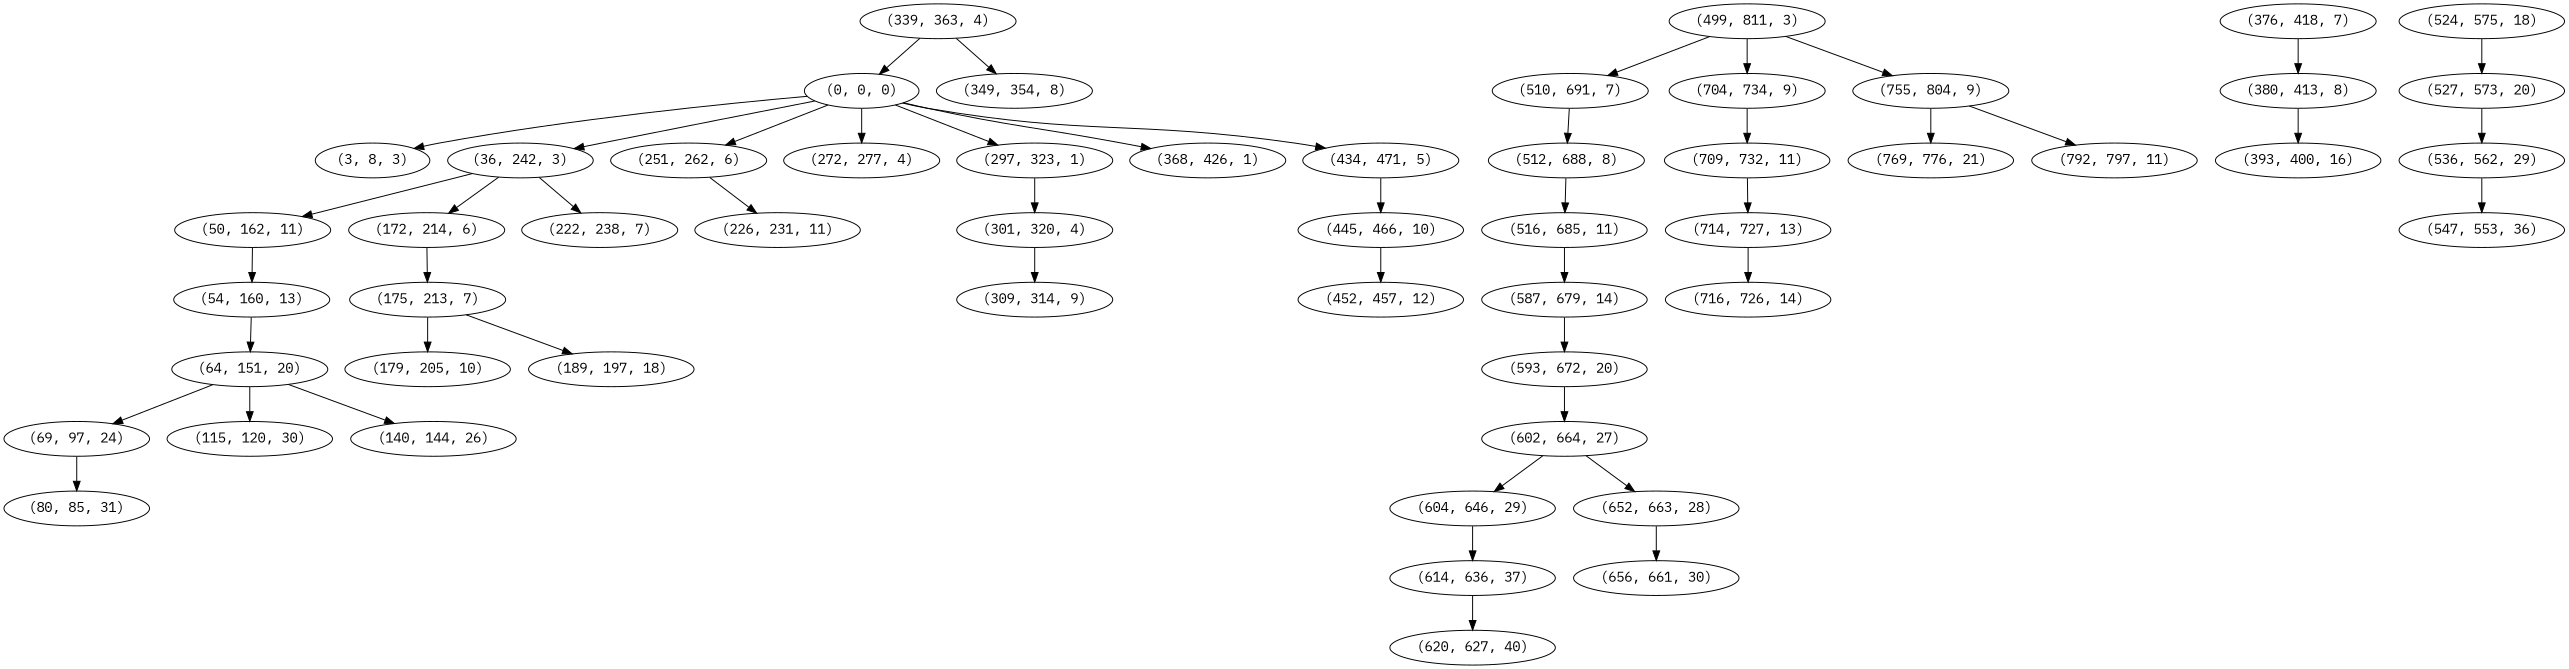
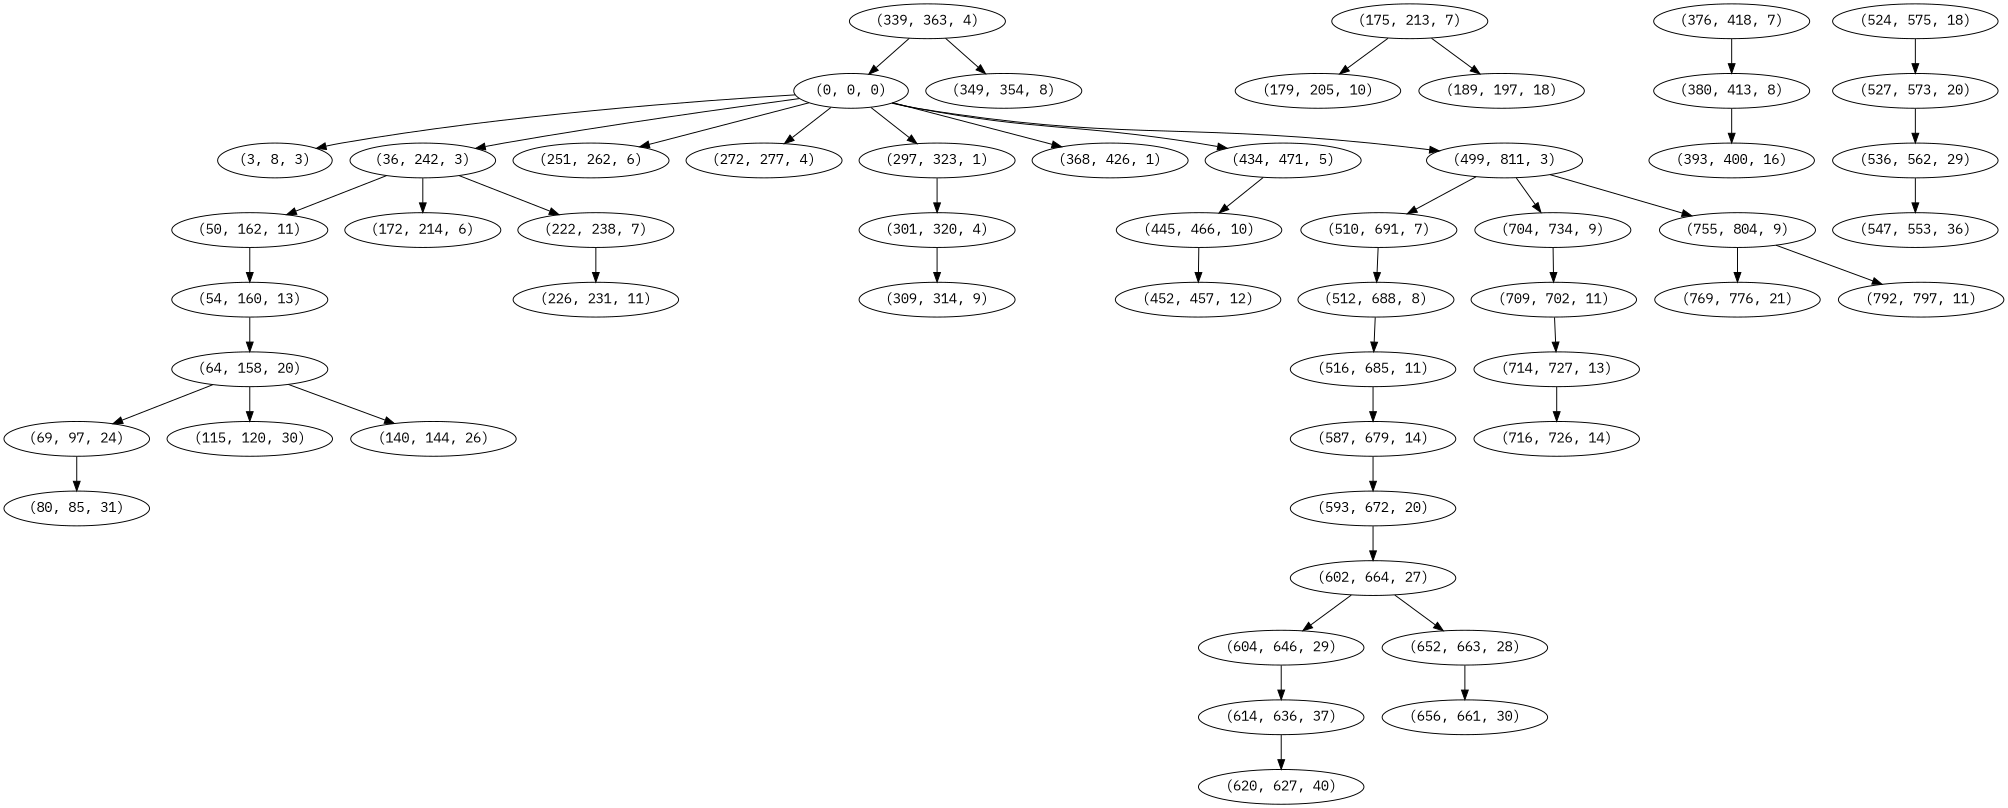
none -> (1160, 131)
(1747, 160) -> (1554, 300)
(729, 192) -> (596, 260)
(427, 260) -> none
(250, 369) -> (250, 369)
